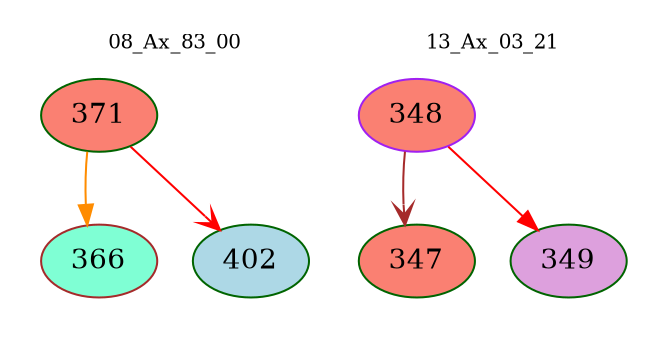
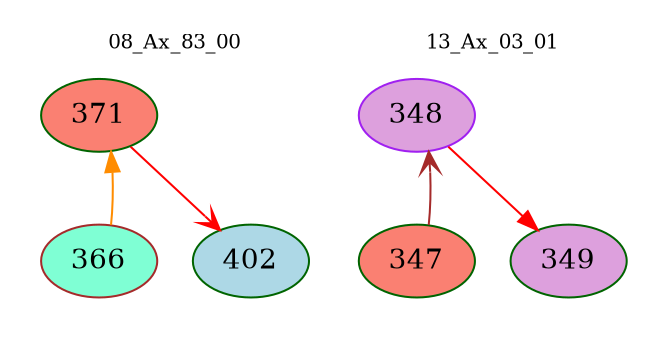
(493, 44) -> (493, 44)
(417, 115) -> (417, 115)
(86, 178) -> (113, 199)
(403, 178) -> (430, 199)
